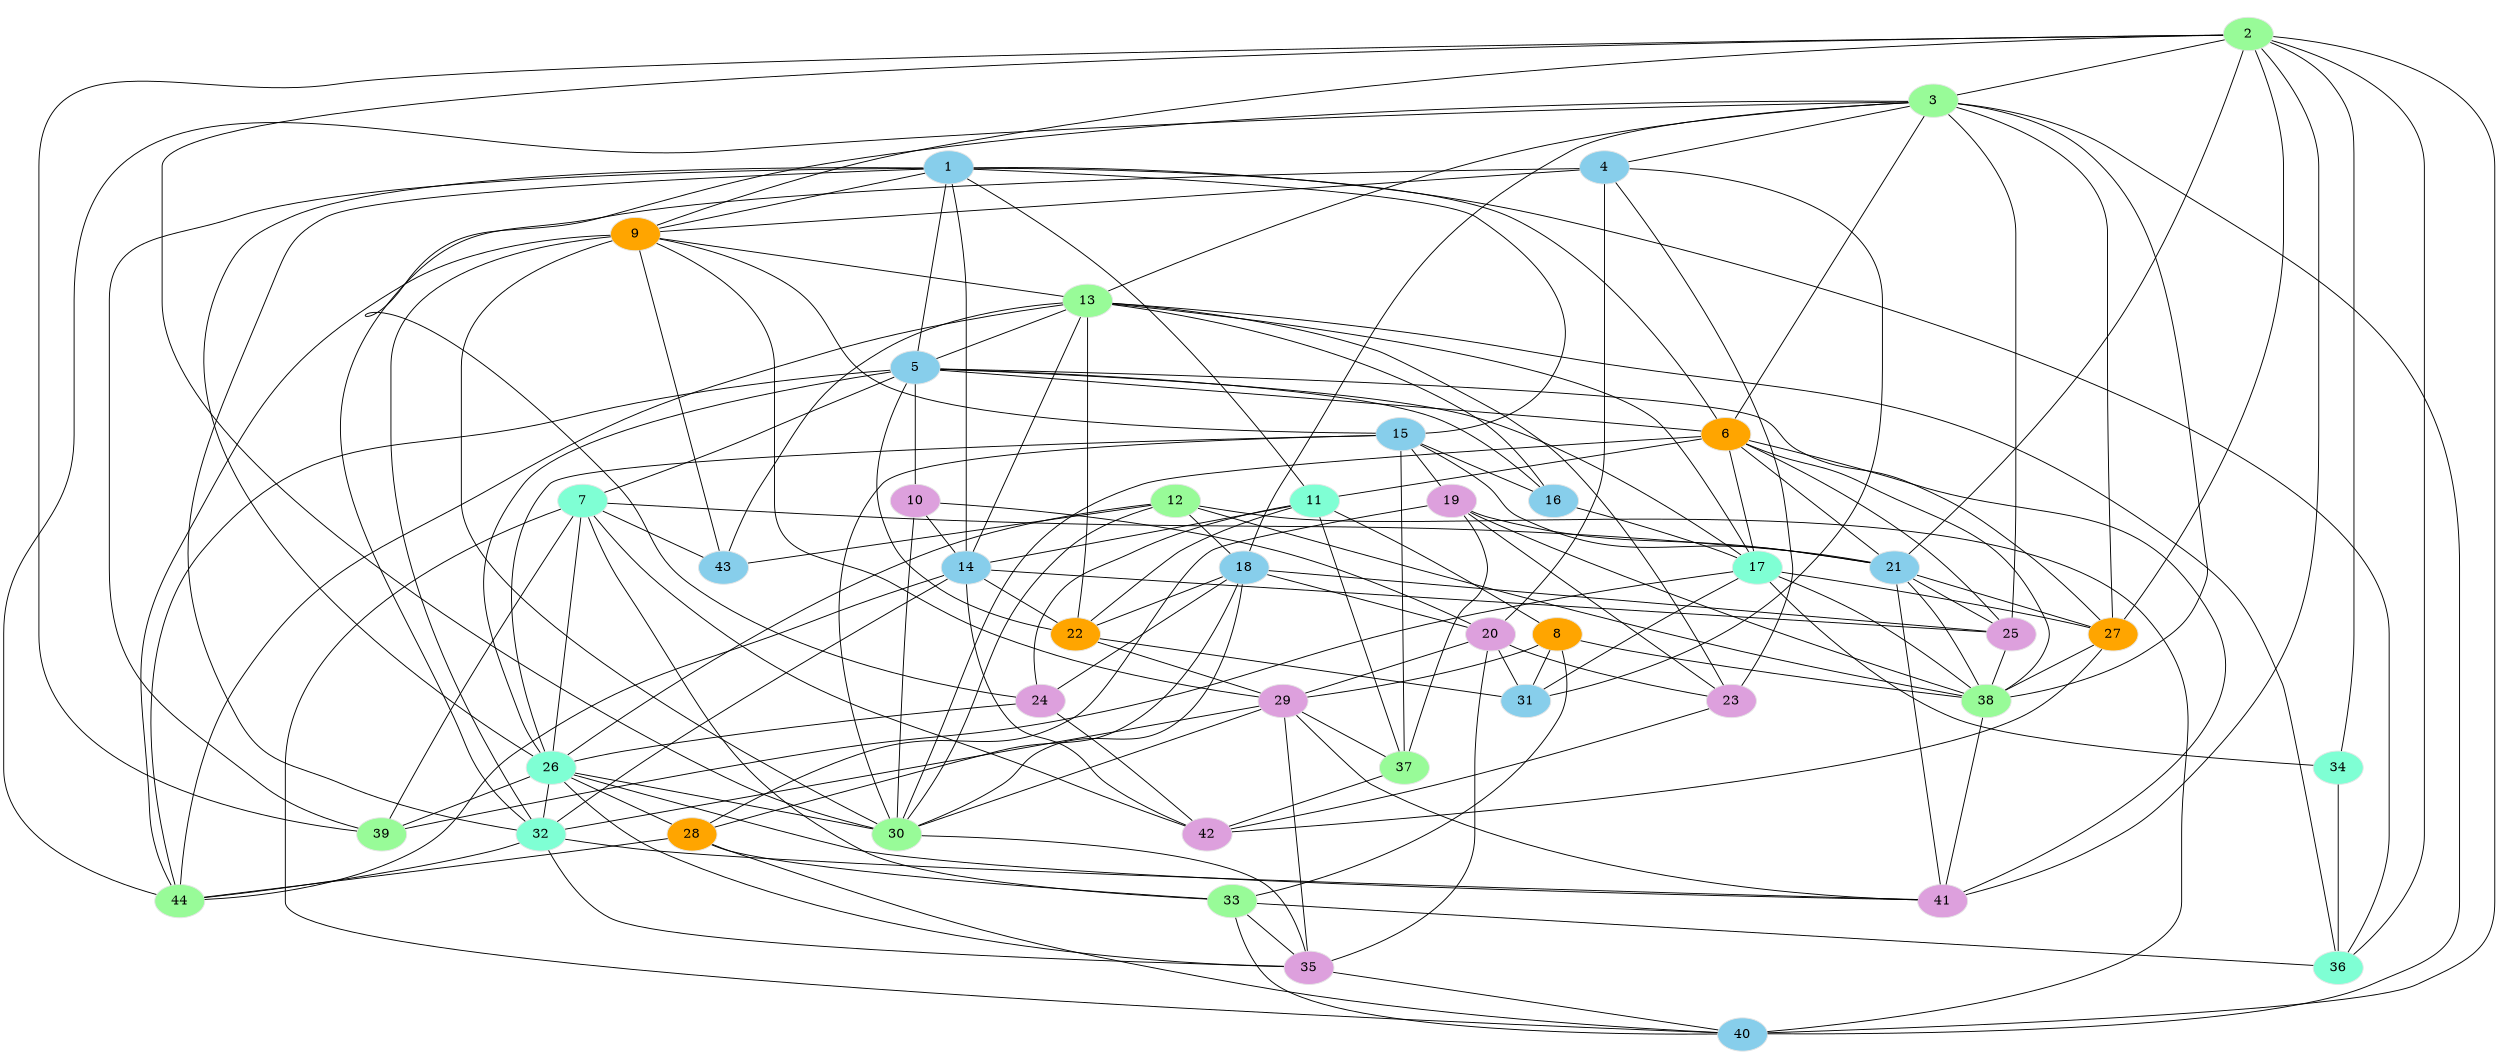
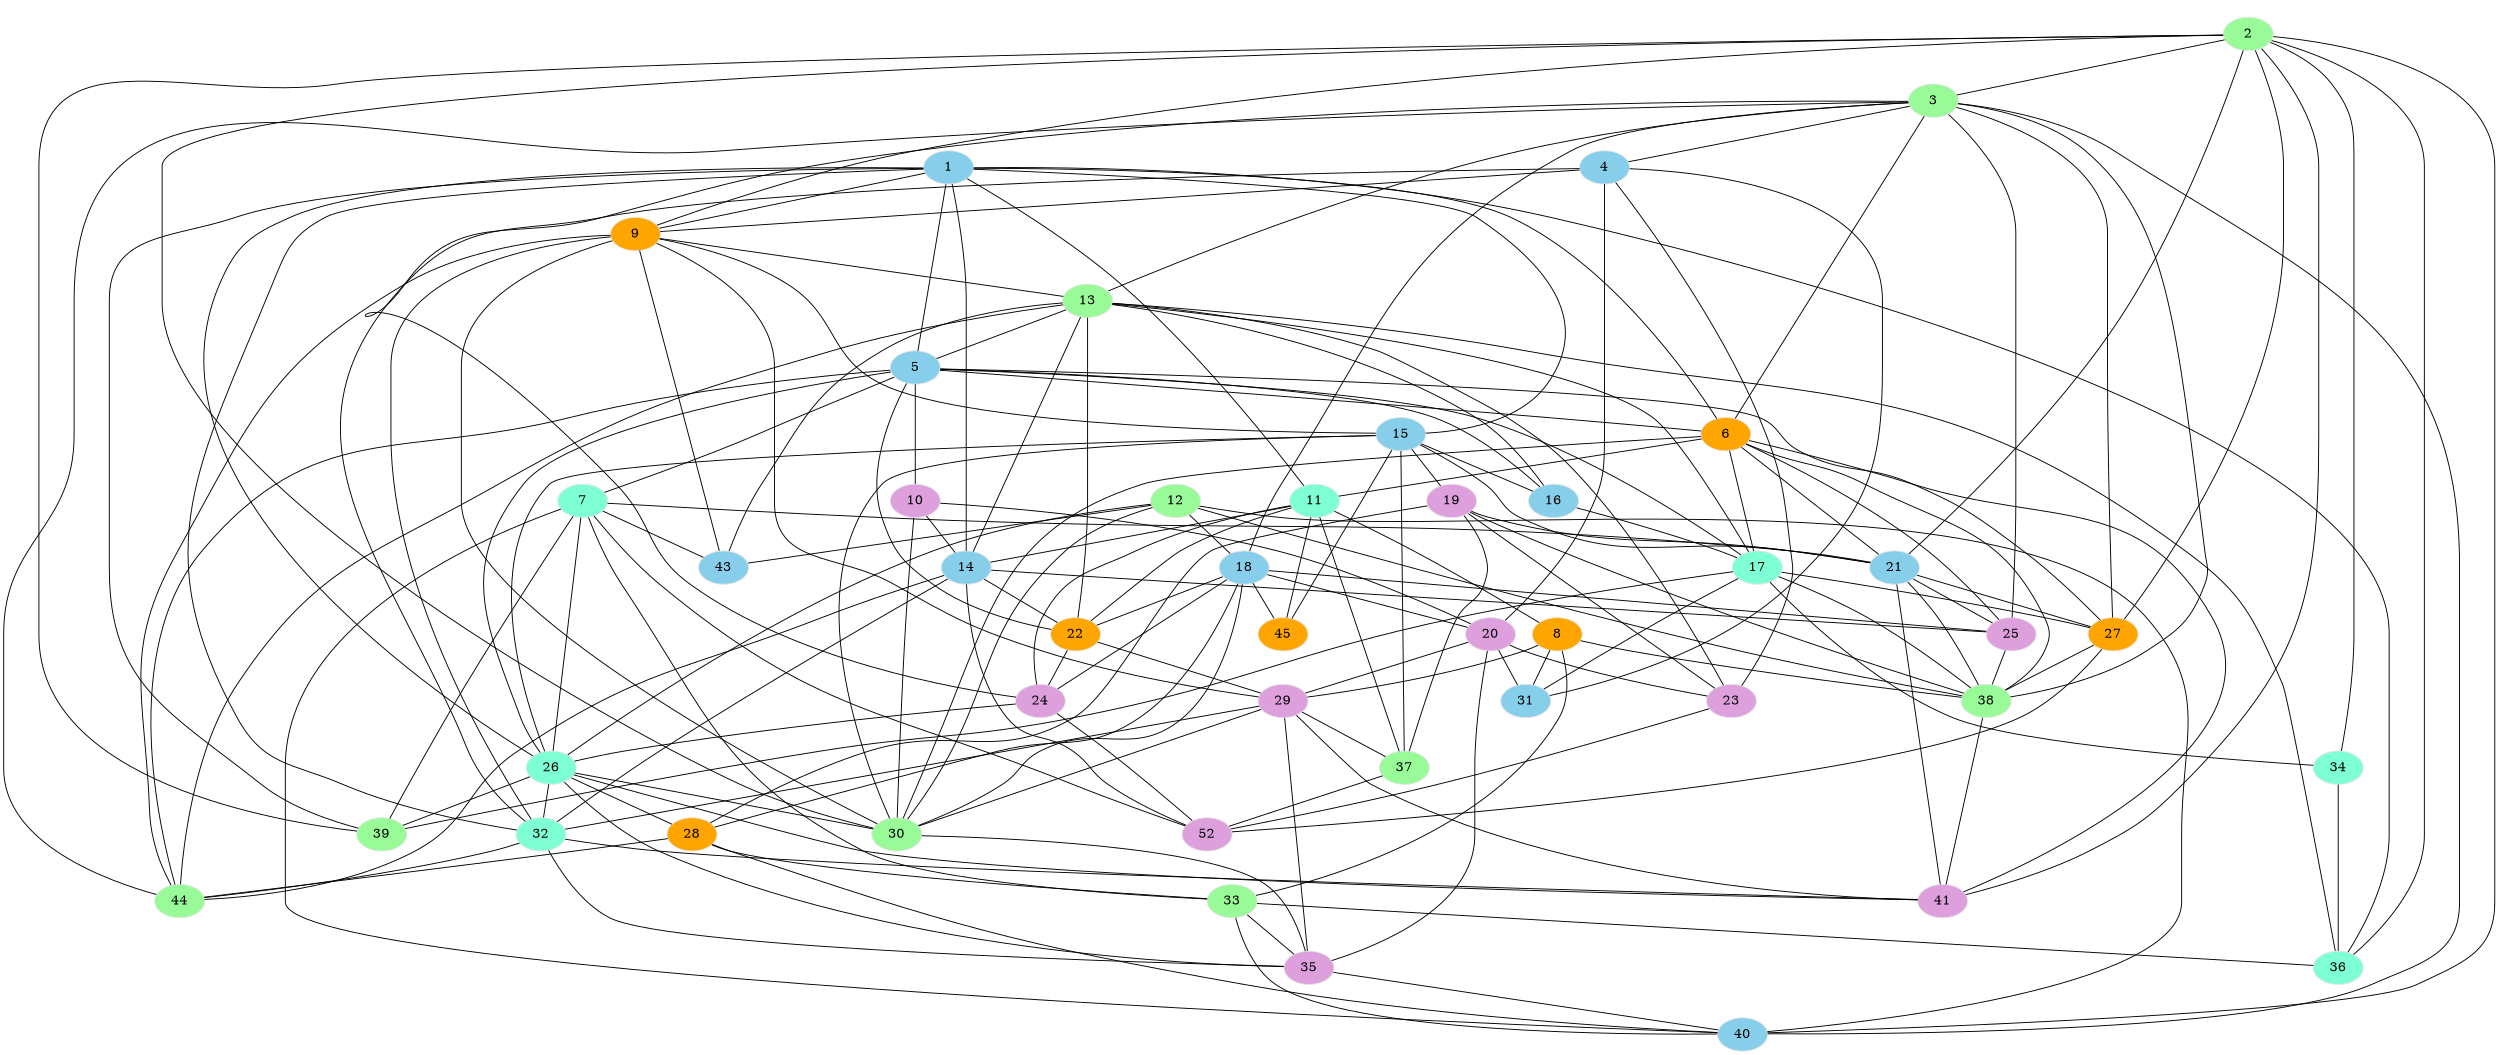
none -> (1283, 634)
(1301, 668) -> (1058, 668)
(1207, 834) -> (1207, 834)
